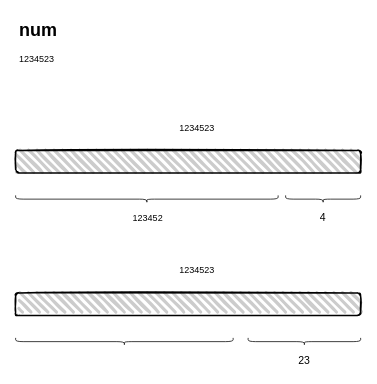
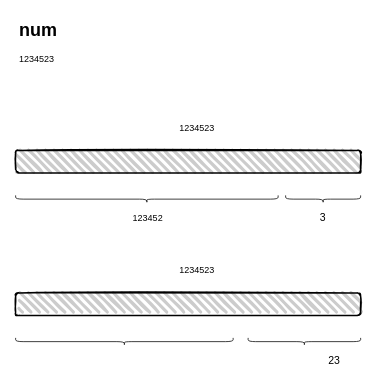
(323, 218) -> (323, 218)
(304, 360) -> (334, 360)
